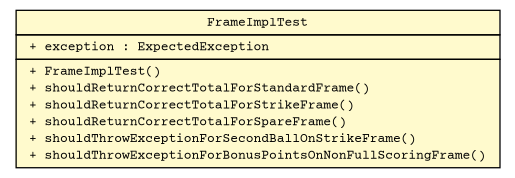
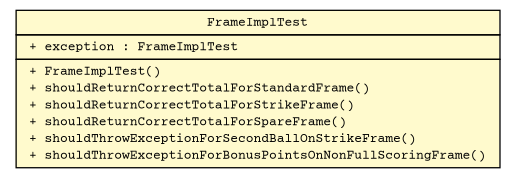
(150, 46) -> (134, 46)
